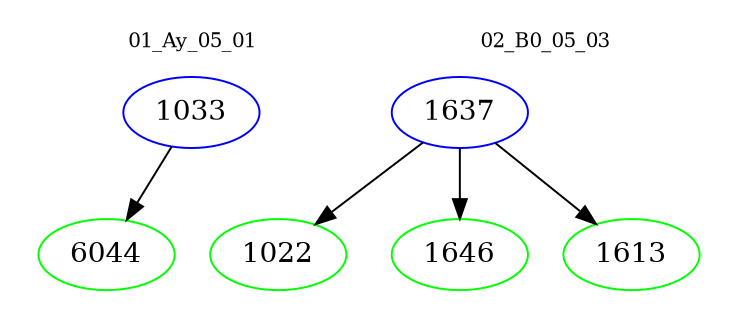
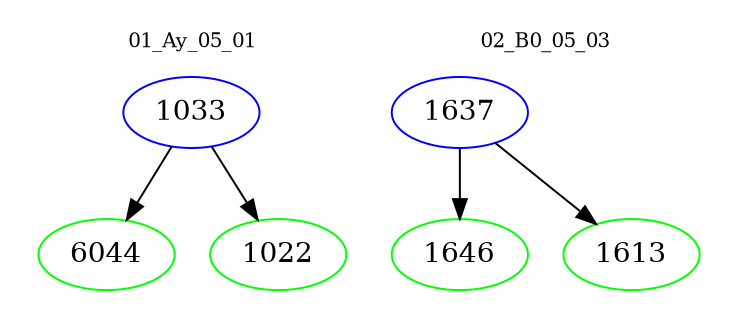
(389, 168) -> (229, 175)
